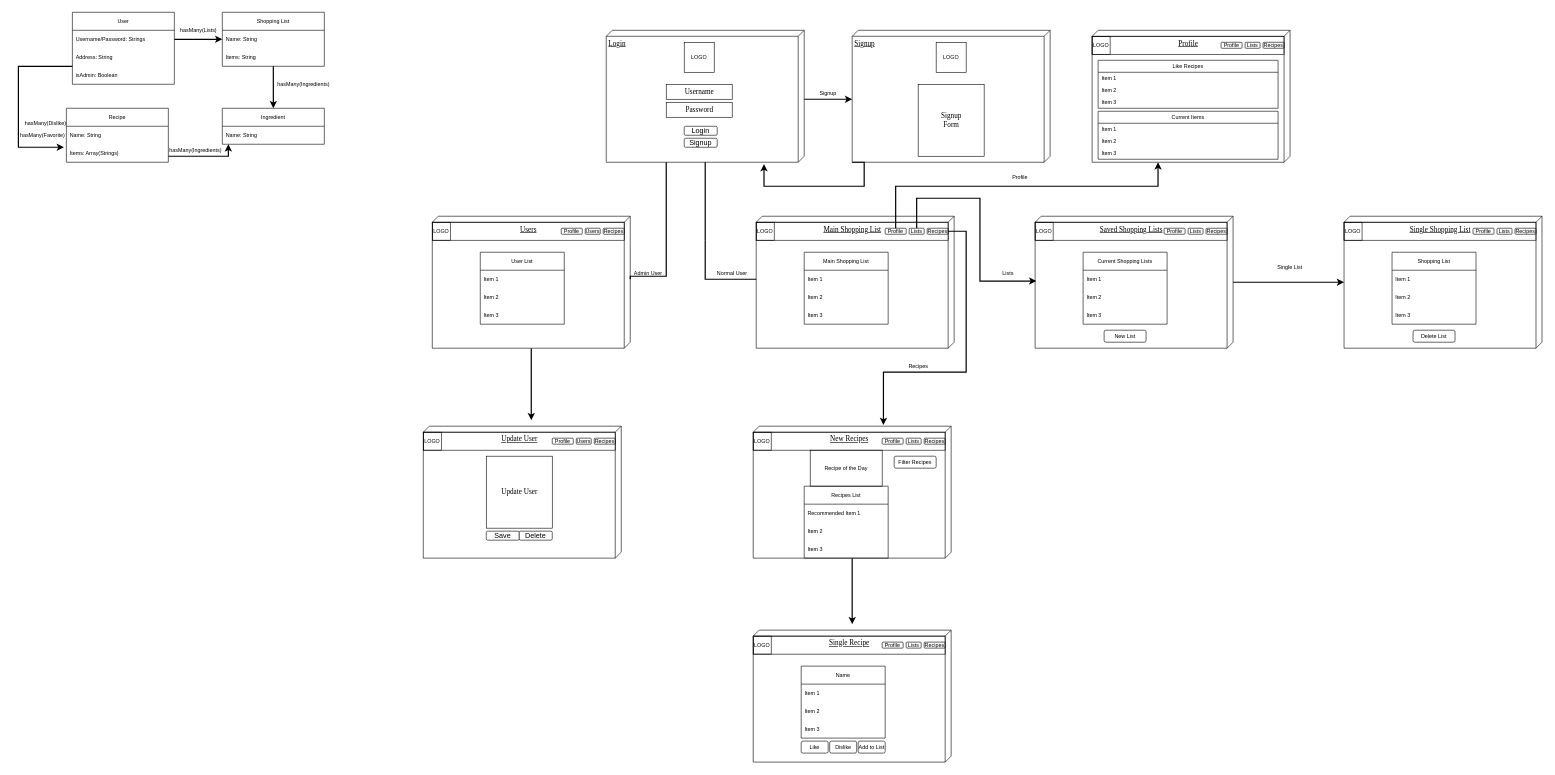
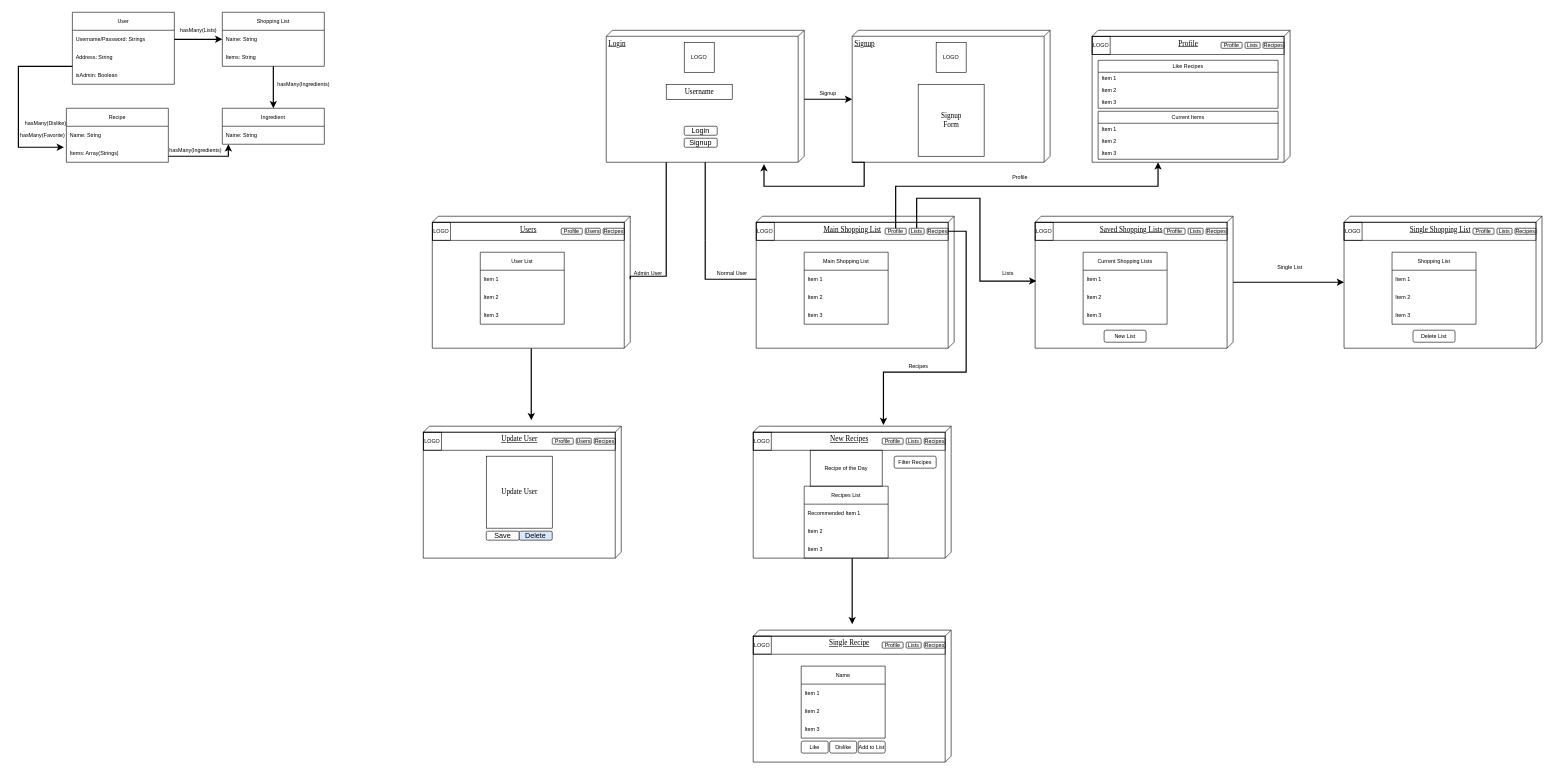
(699, 110) -> none
(536, 536) -> (536, 536)
